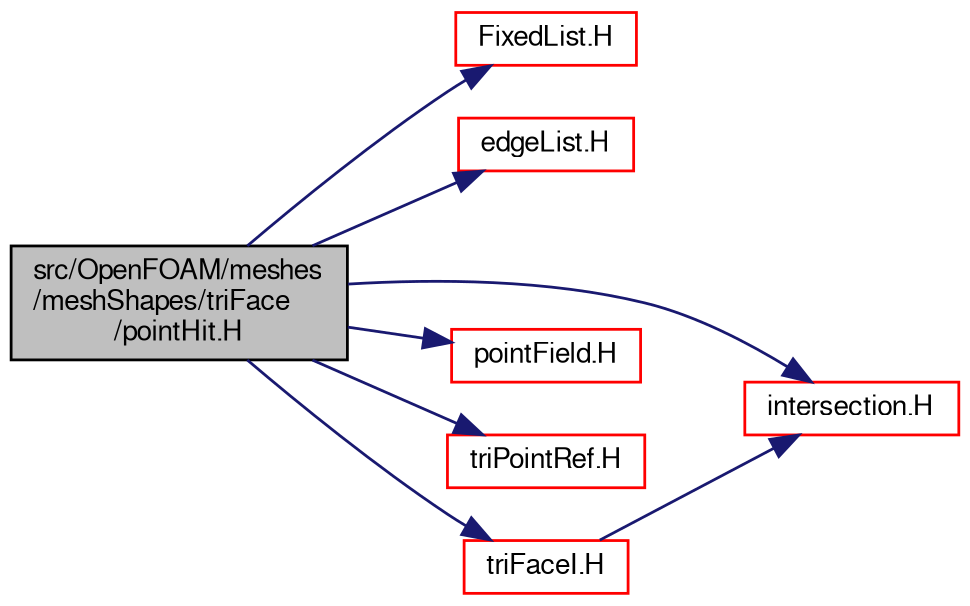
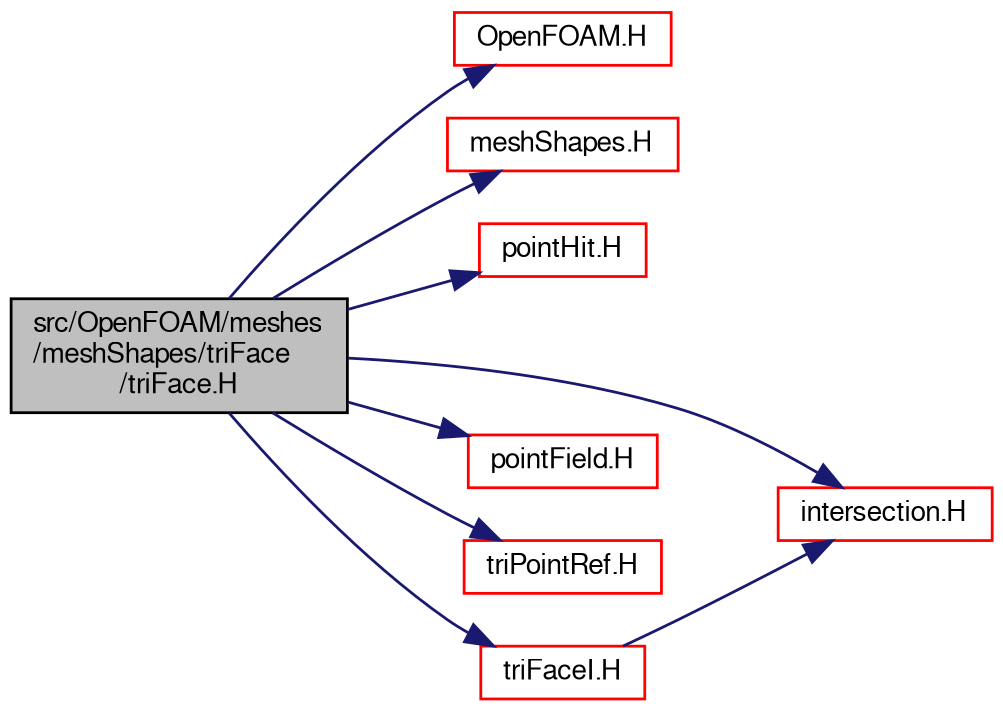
(546, 39) -> (563, 39)
(546, 145) -> (563, 145)
none -> (563, 250)
(179, 303) -> (179, 356)
